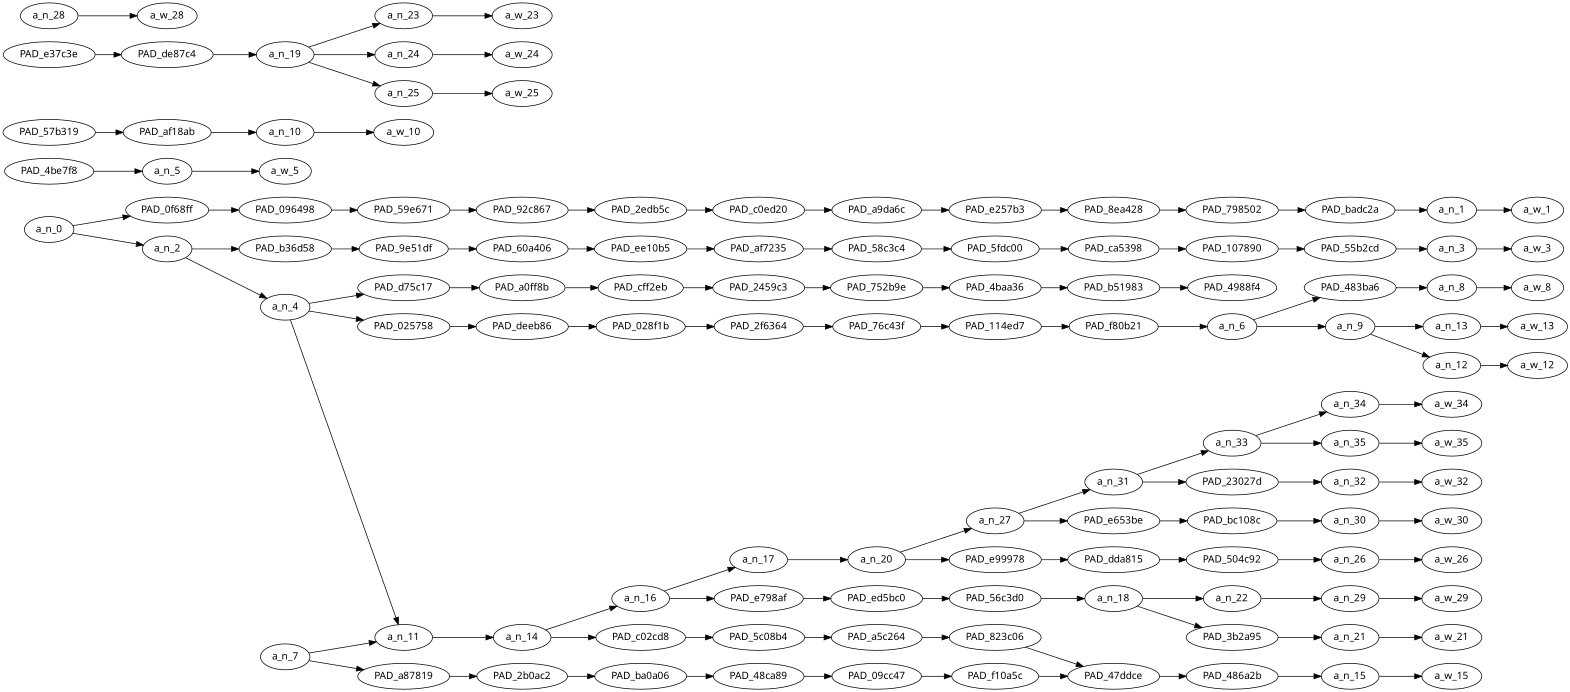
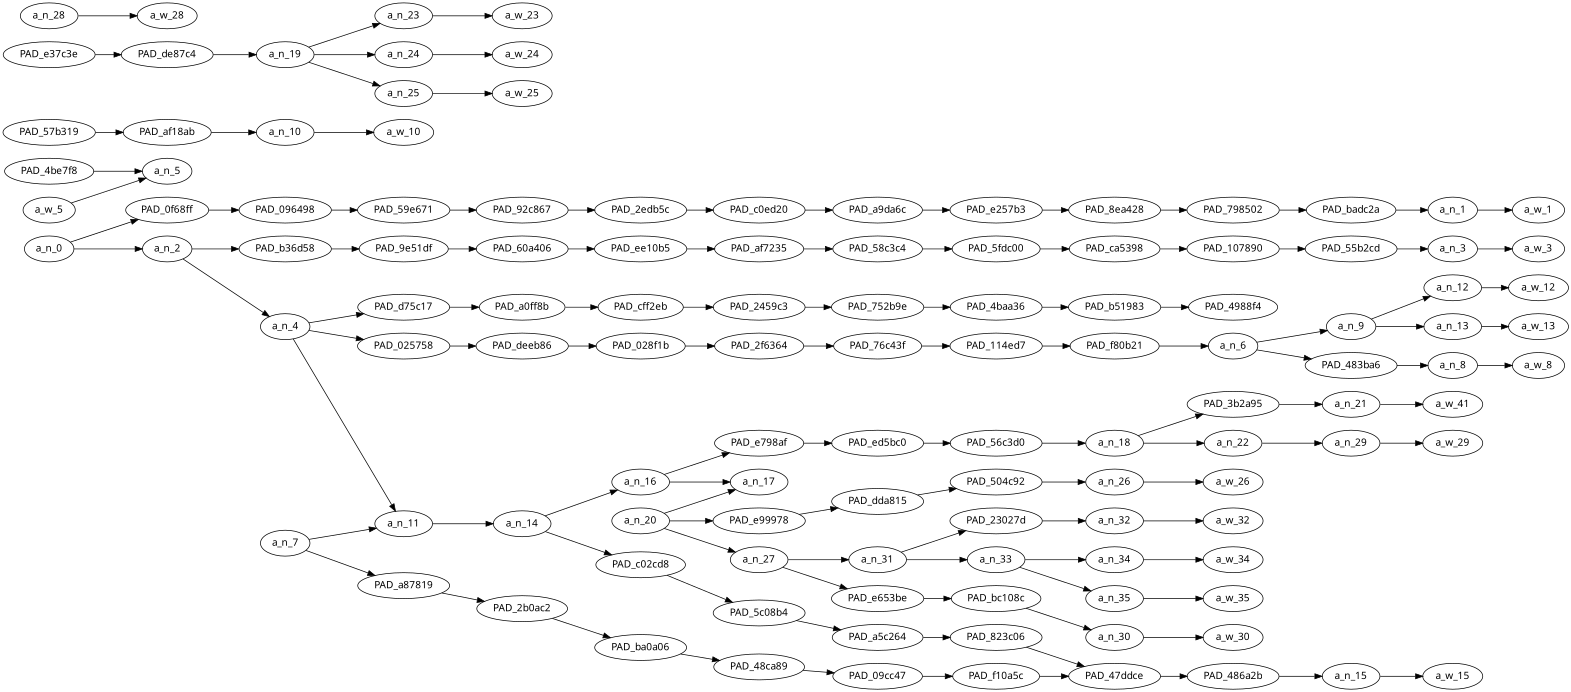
(222, 171) -> (105, 192)
(814, 560) -> (696, 503)
(1452, 637) -> (1453, 404)
